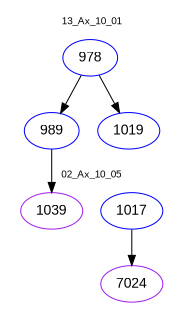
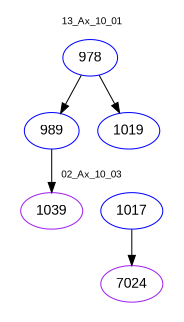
(92, 175) -> (92, 175)
